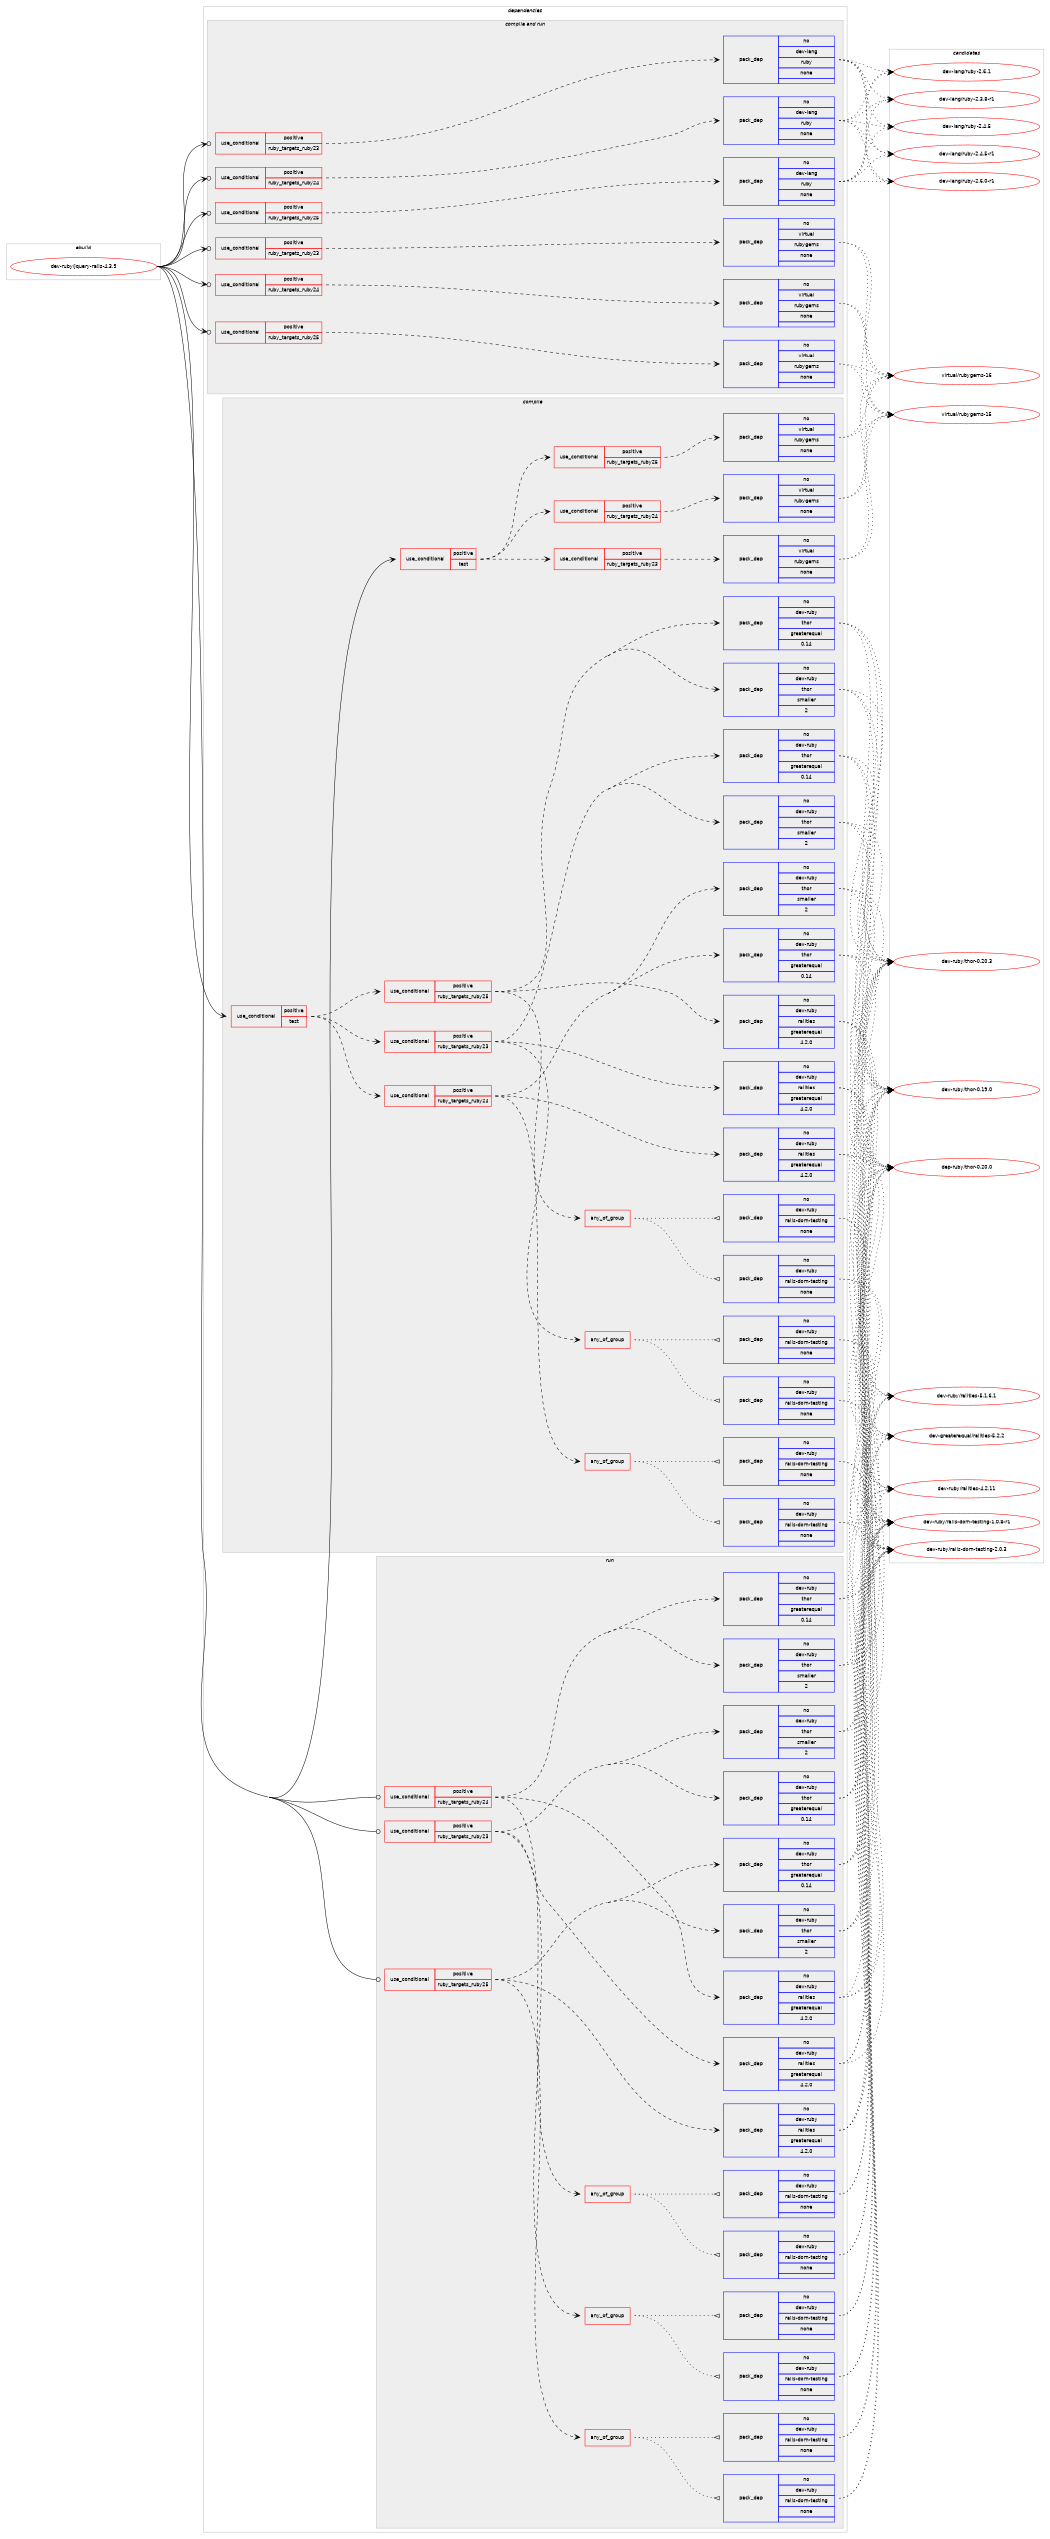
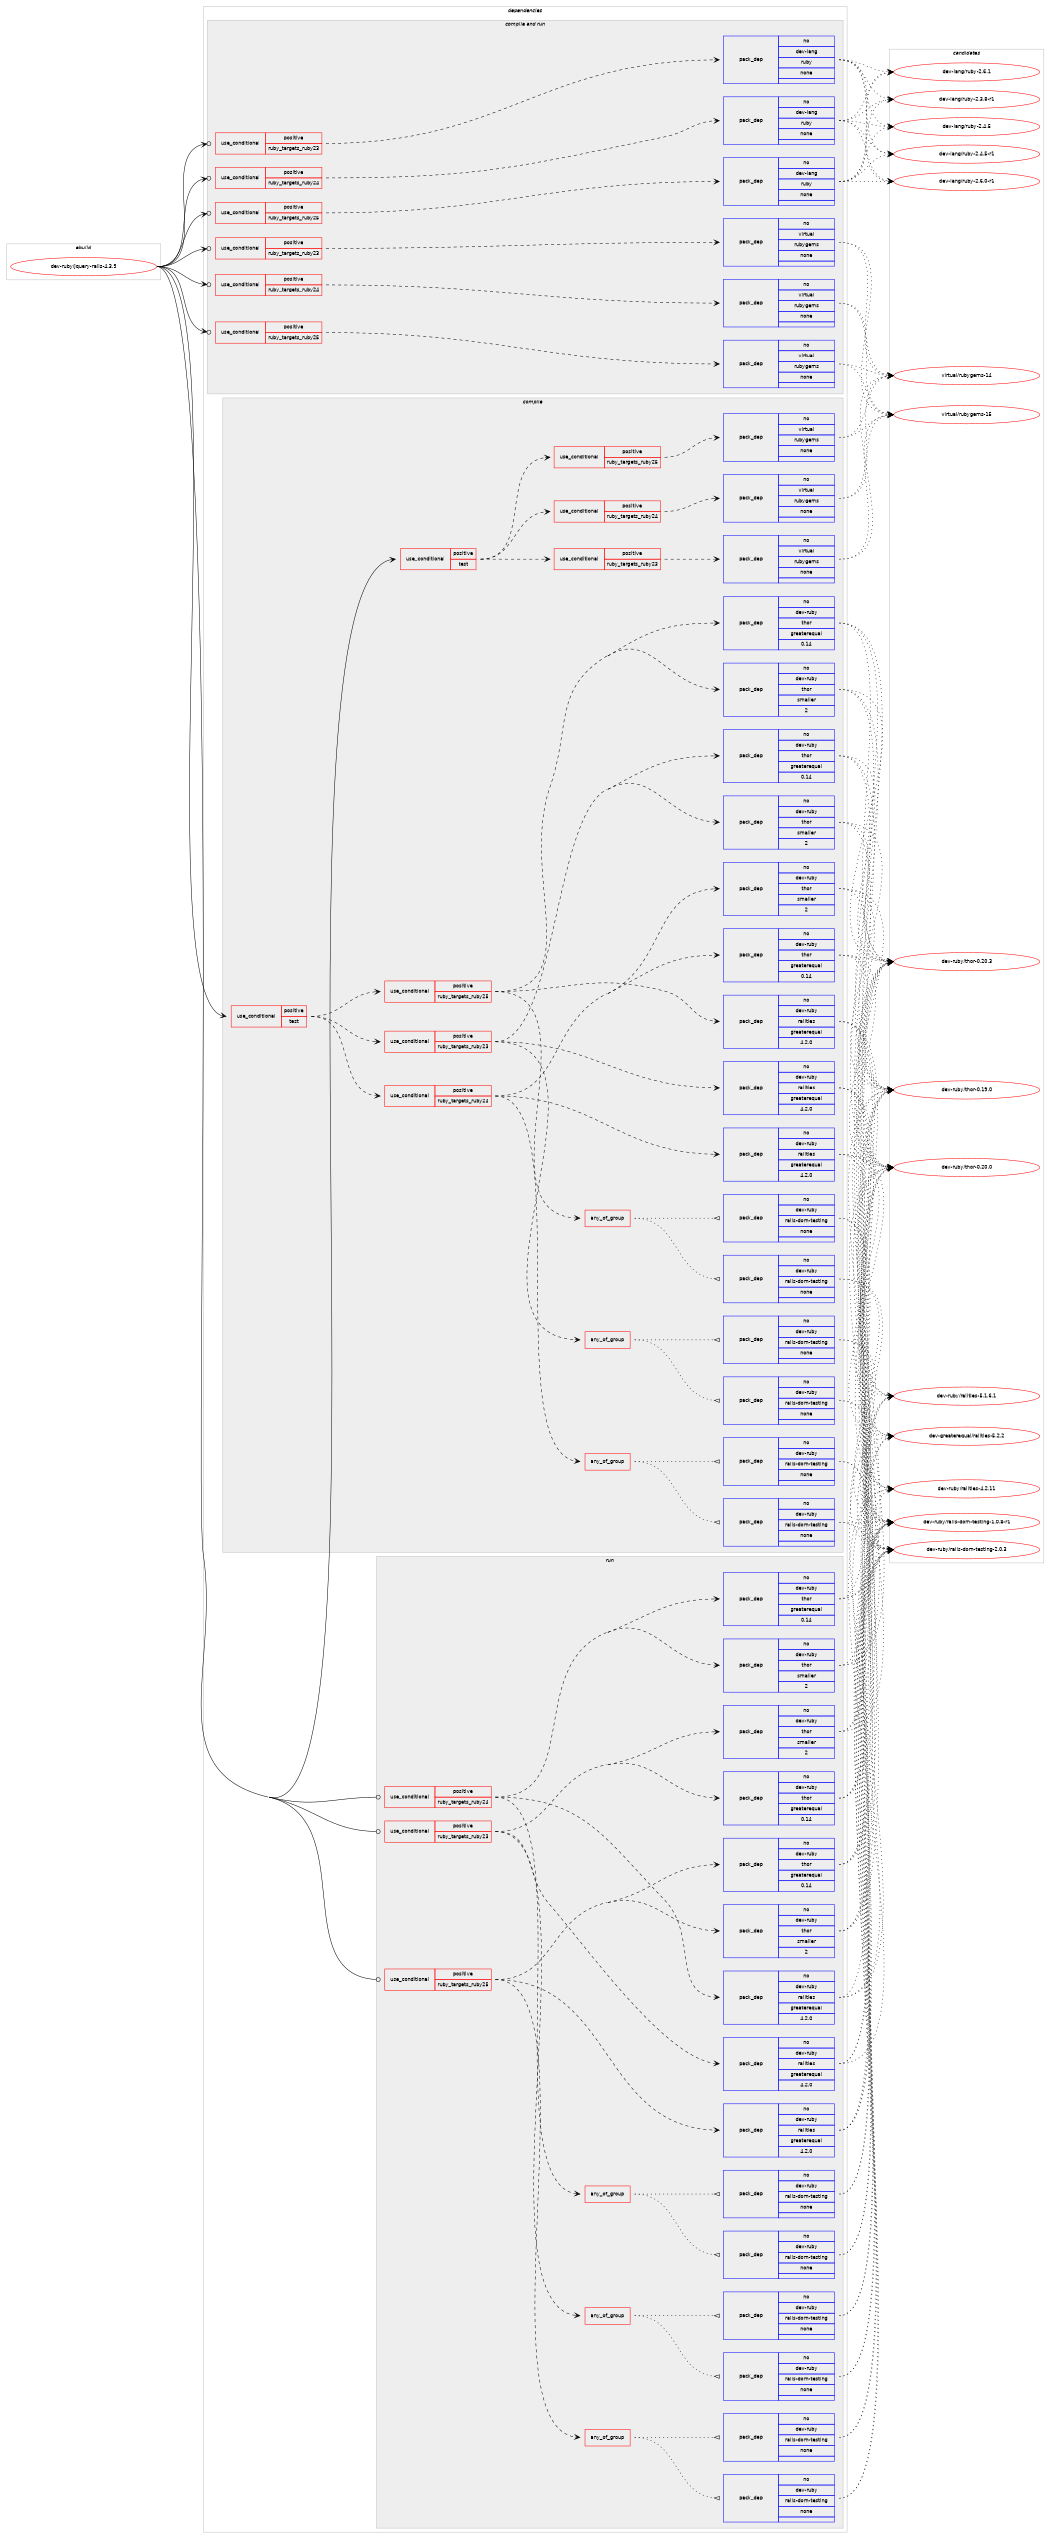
(967, 376) -> (967, 376)
(967, 1167) -> (967, 1167)
